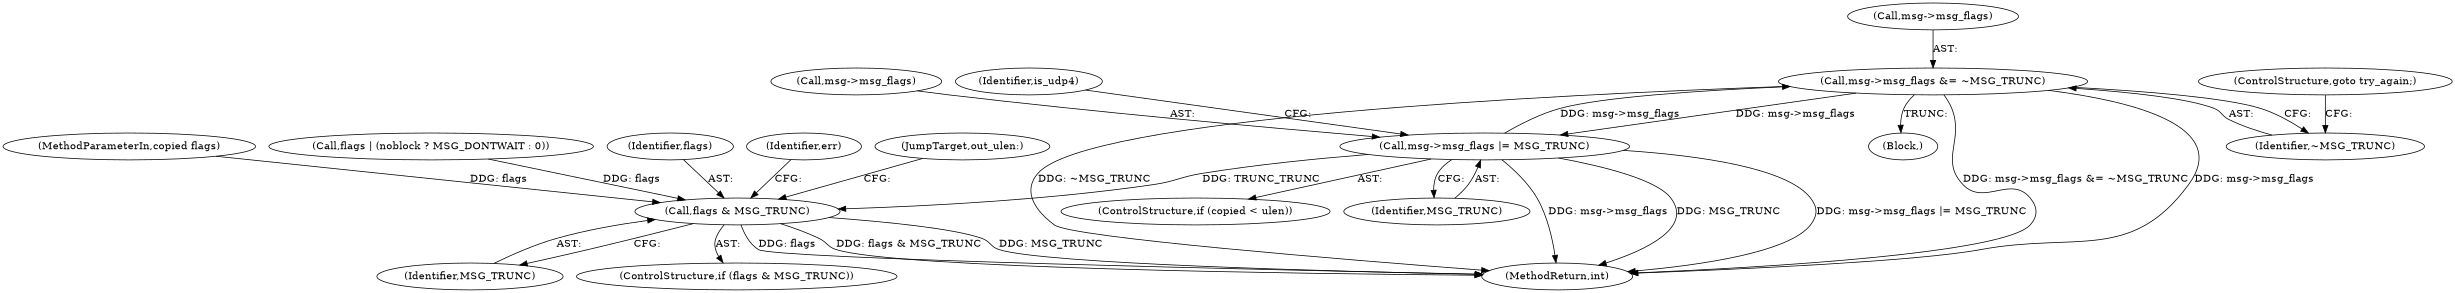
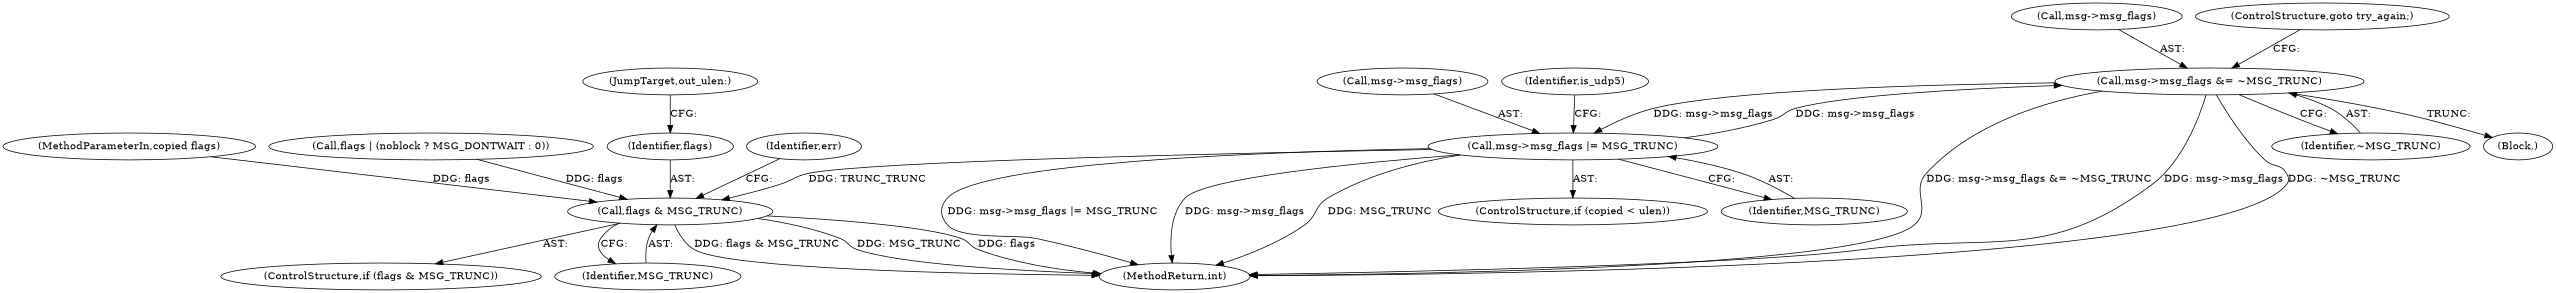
(1029, 81) -> (1575, 81)
(2325, 110) -> (2269, 47)
(854, 178) -> (670, 110)
